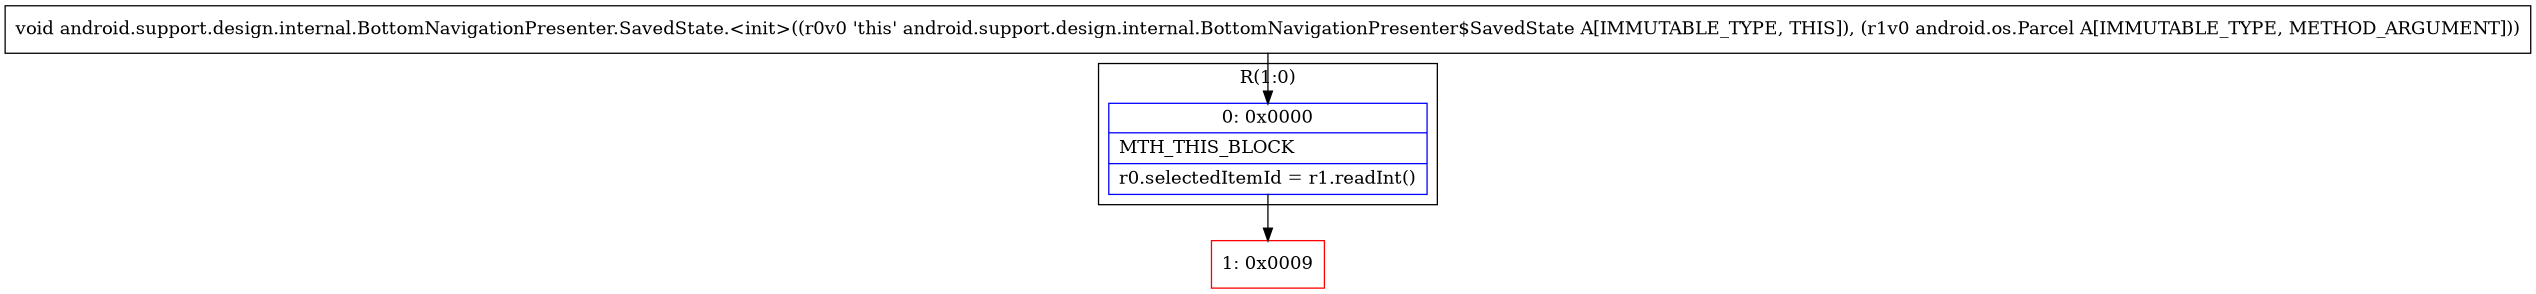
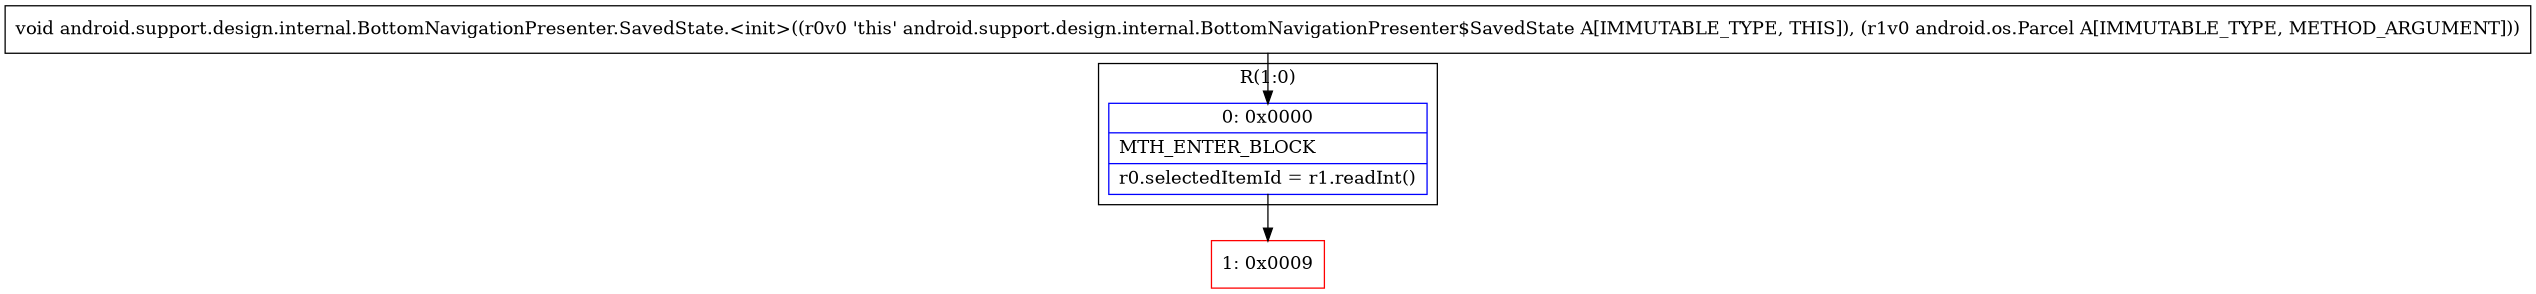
(1207, 148) -> (1218, 148)
